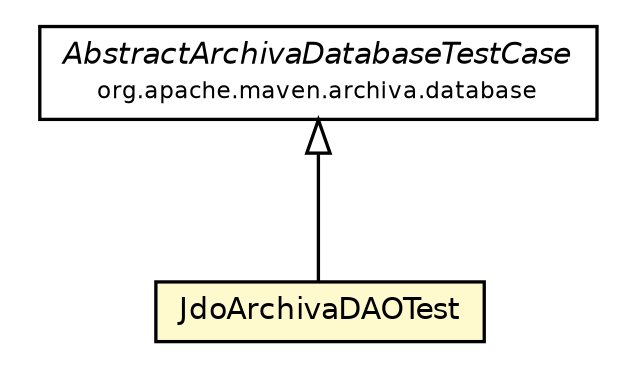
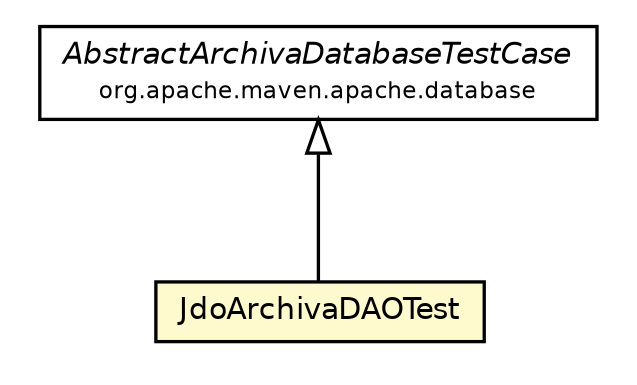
(318, 91) -> (318, 91)
